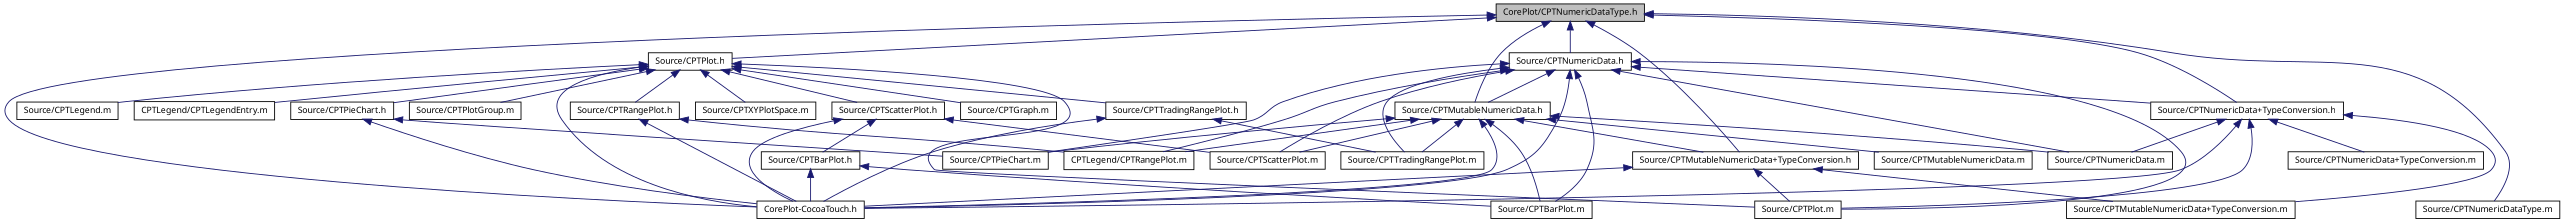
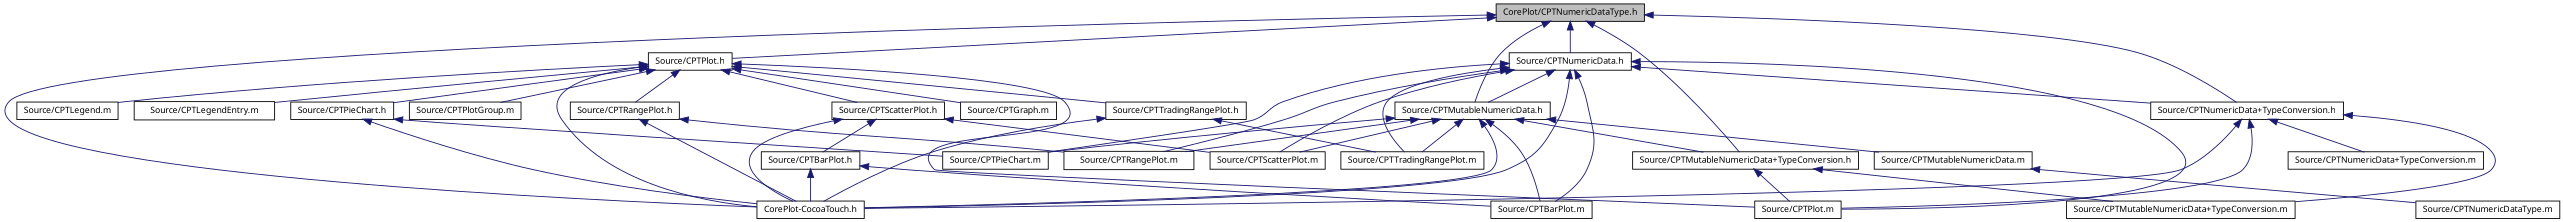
(2144, 49) -> (2228, 186)
(204, 111) -> (204, 111)
(756, 111) -> none
(1129, 160) -> (1129, 160)
(2110, 160) -> none
(1320, 183) -> none
